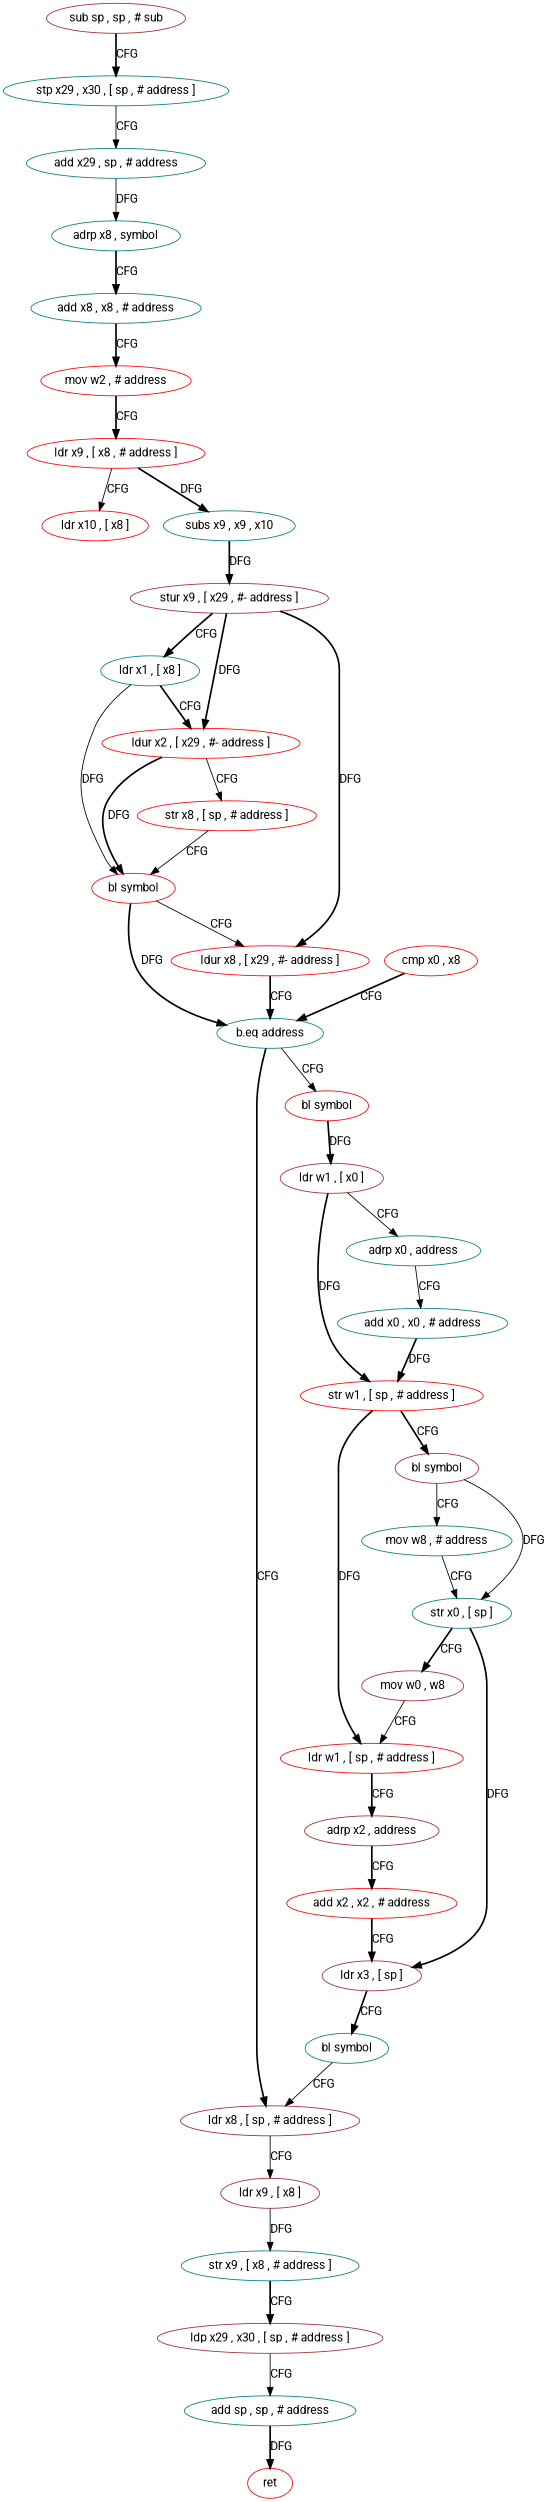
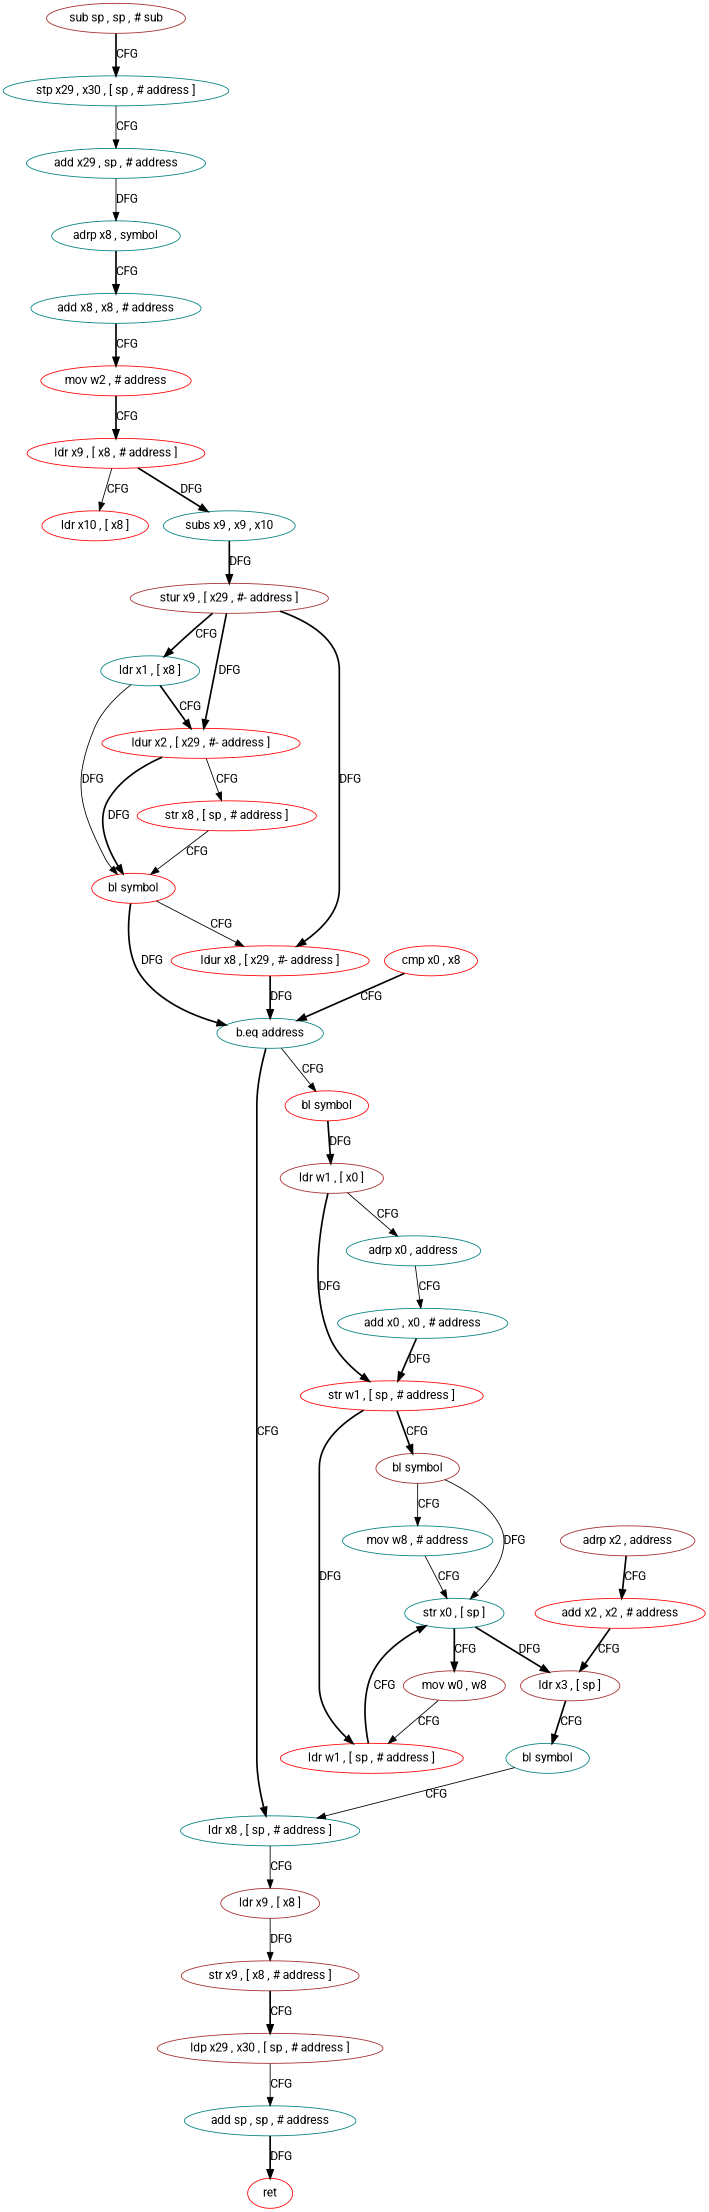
(281, 997) -> (281, 997)
(372, 1790) -> (371, 1677)
(270, 2121) -> (270, 1831)
(270, 2266) -> (270, 1976)
